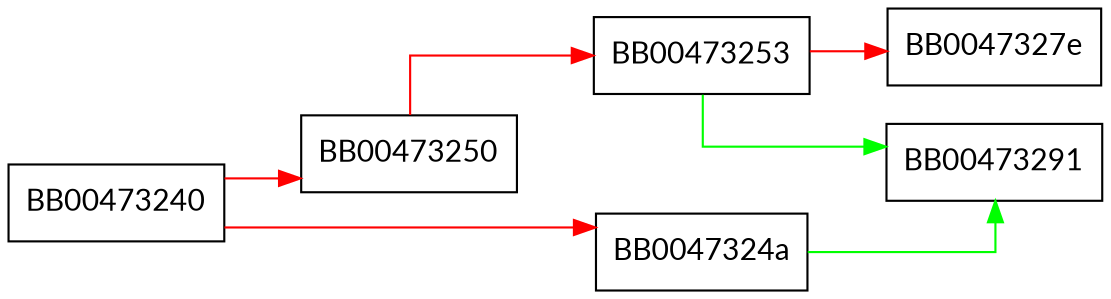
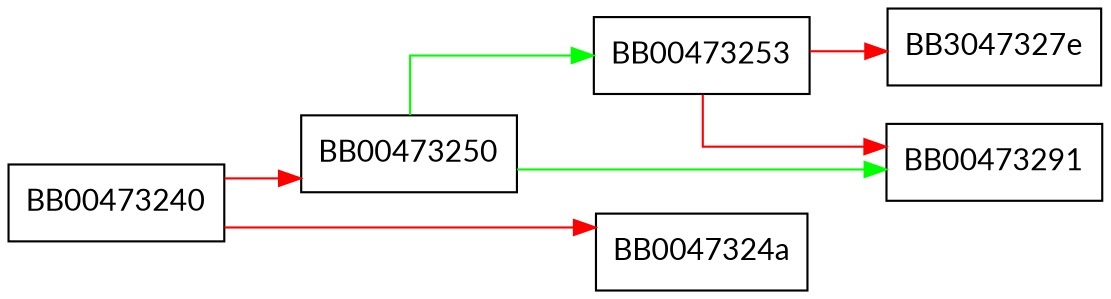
(994, 47) -> (994, 47)
(461, 56) -> (461, 56)
(758, 147) -> (758, 147)
(916, 252) -> (691, 169)
